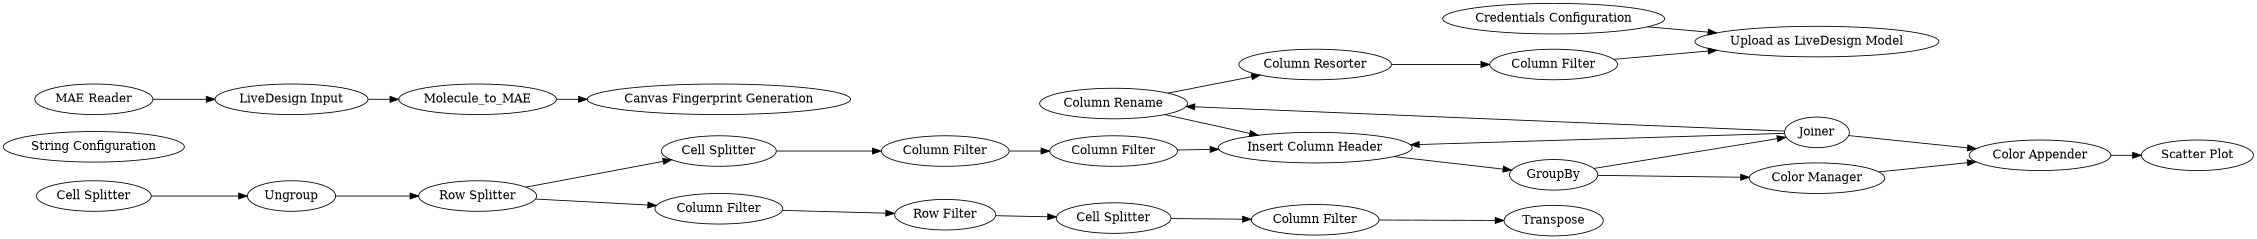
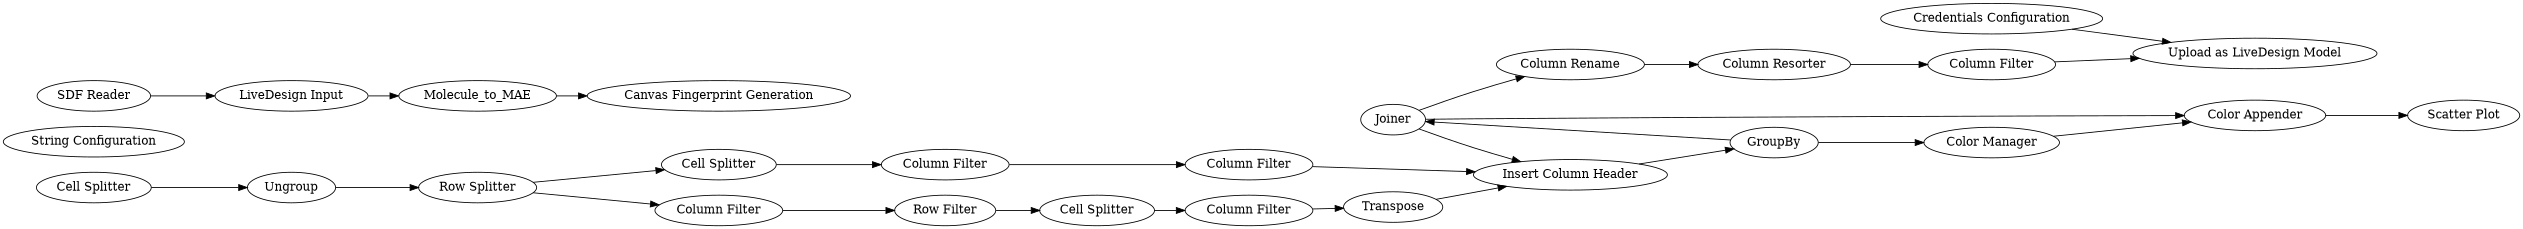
(94, 99) -> (94, 96)
(1207, 124) -> (1467, 194)
